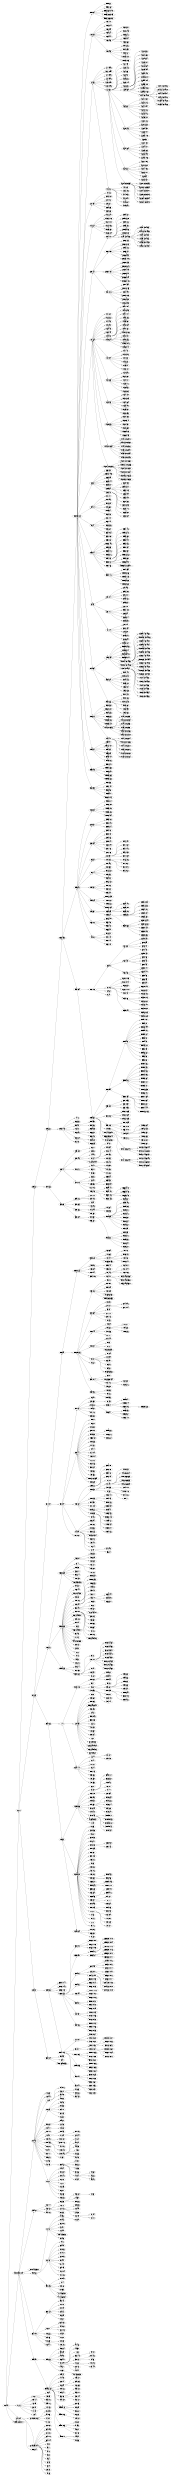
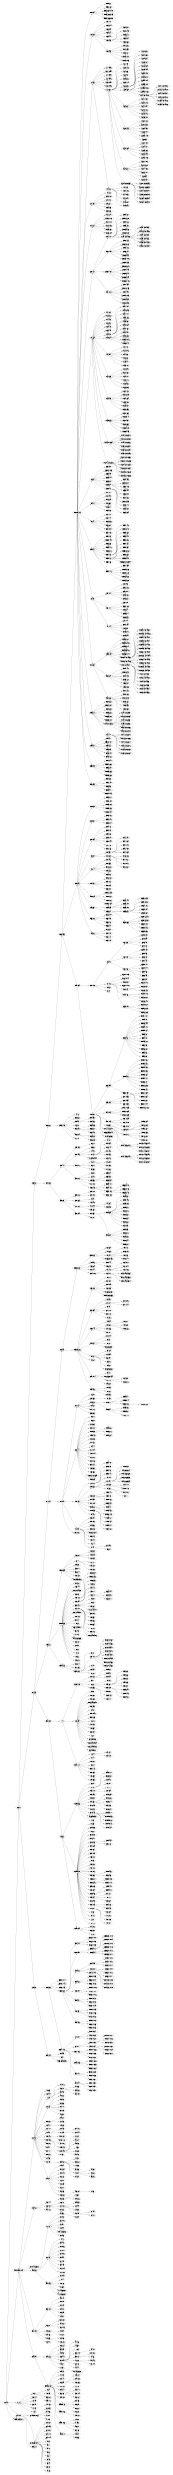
(126, 333) -> none
(77, 2389) -> (77, 2386)
